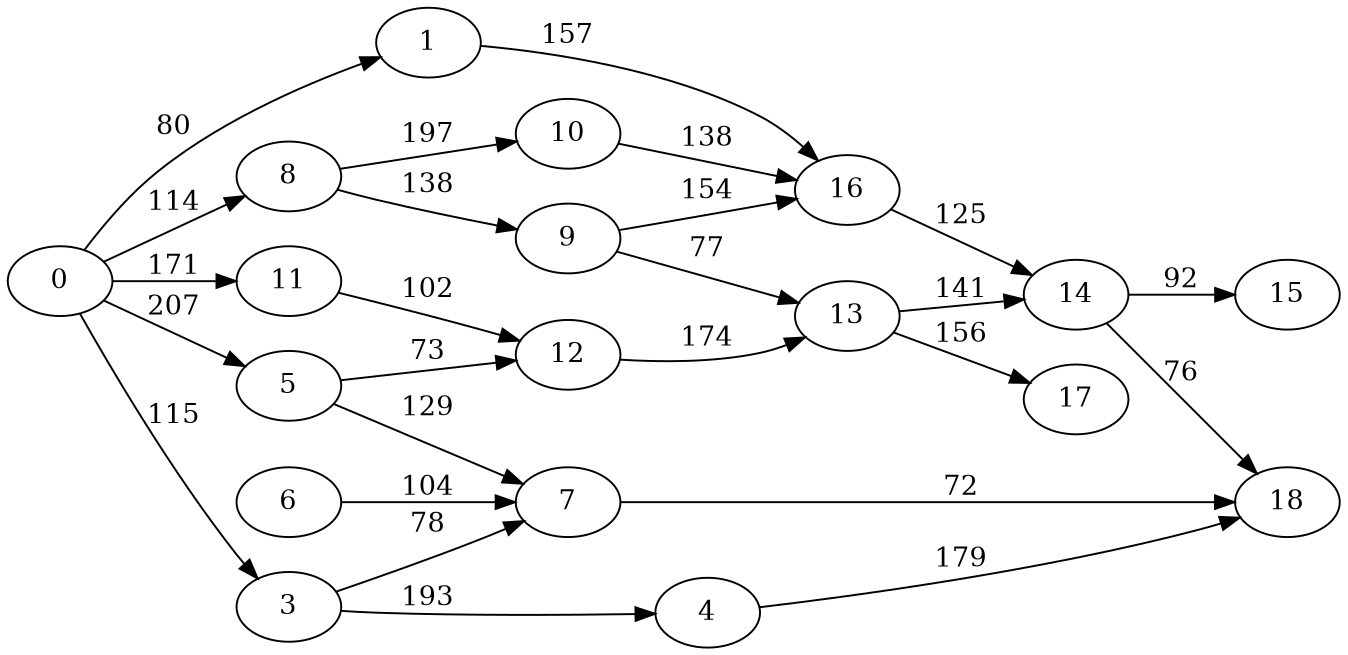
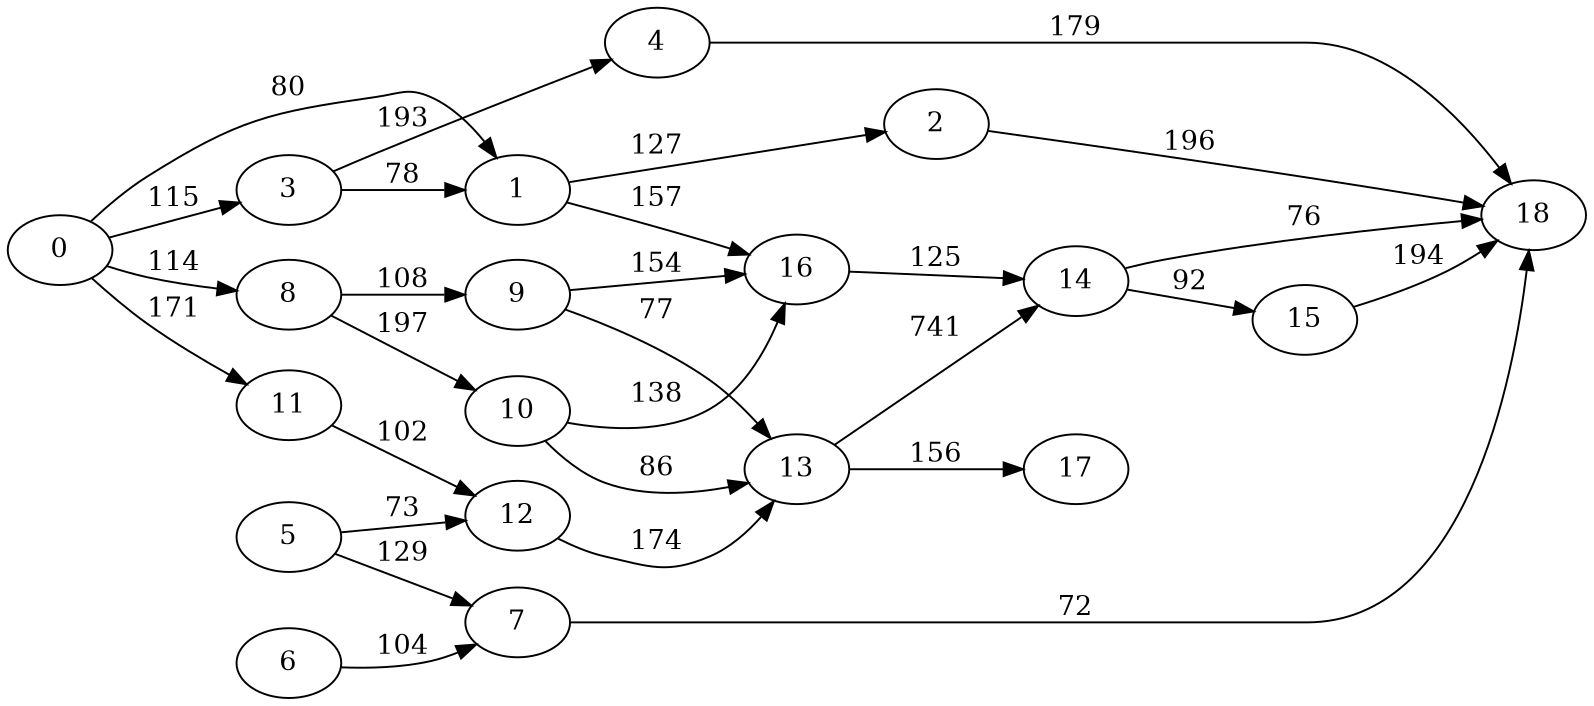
none -> (936, 124)
(428, 185) -> (403, 280)
none -> (1419, 284)
(962, 290) -> (936, 329)
(165, 329) -> none
none -> (630, 489)
(422, 561) -> (393, 190)
